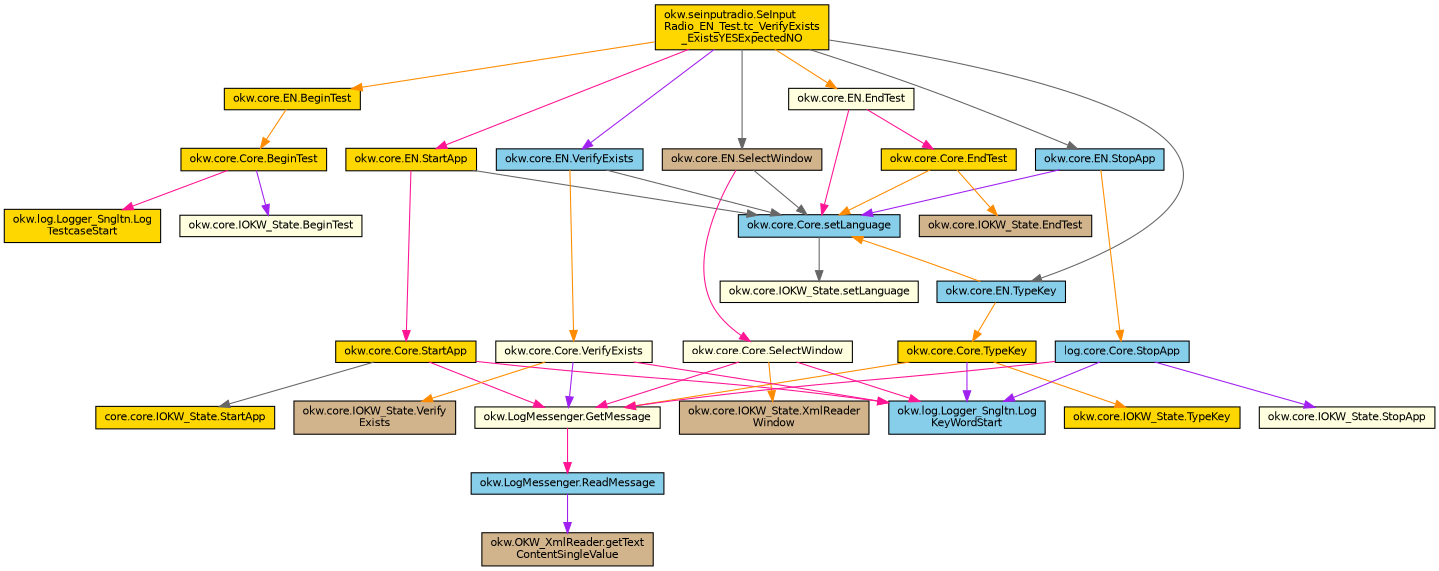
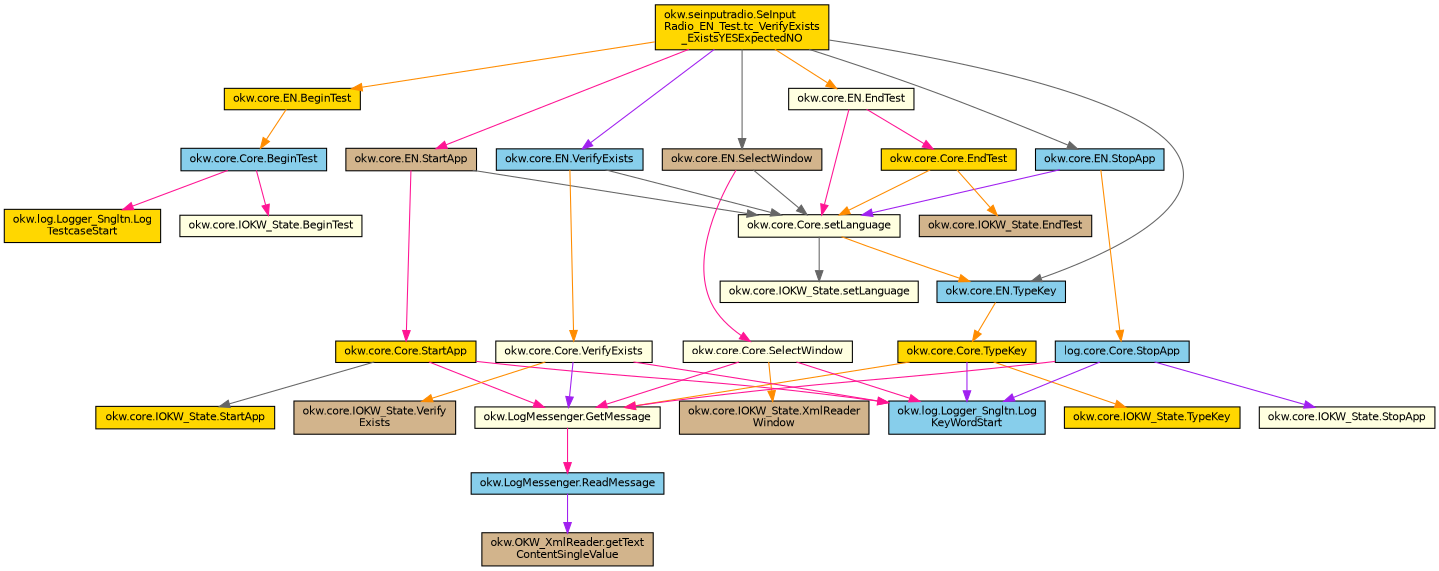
(254, 160) -> (254, 160)
(411, 160) -> (411, 160)
(261, 188) -> (261, 188)
(819, 226) -> (819, 226)
(922, 260) -> (900, 258)
(185, 418) -> (185, 418)
